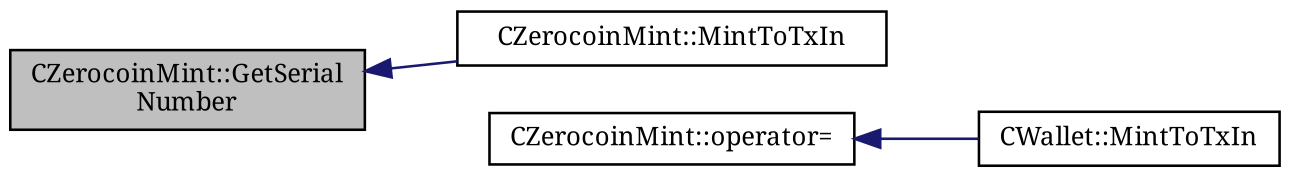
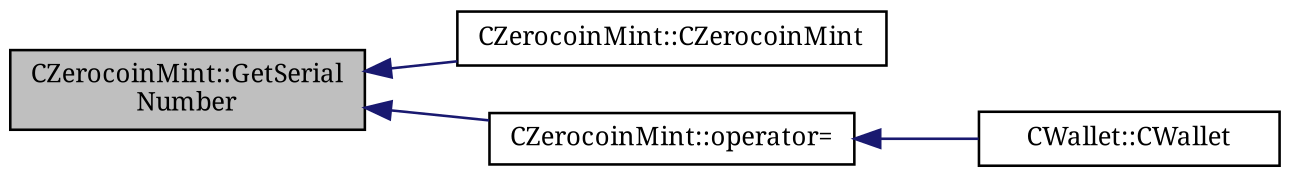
(672, 39) -> (672, 39)
none -> (440, 115)
(1129, 139) -> (1129, 139)
